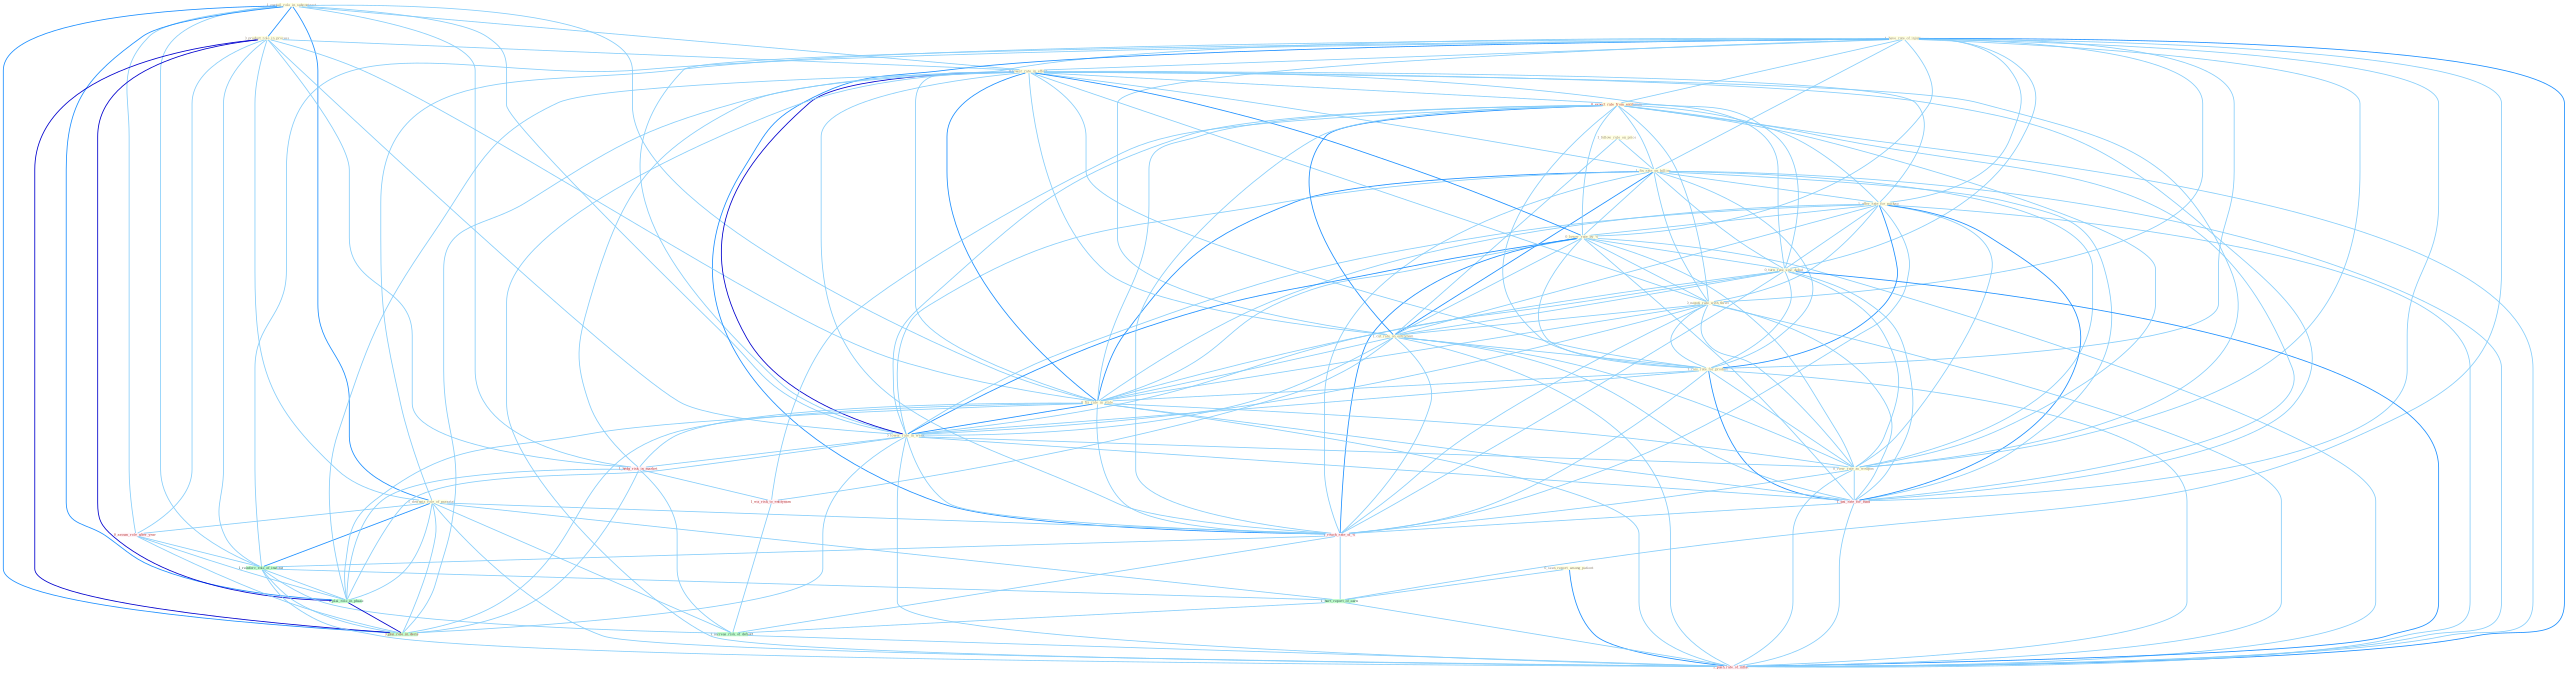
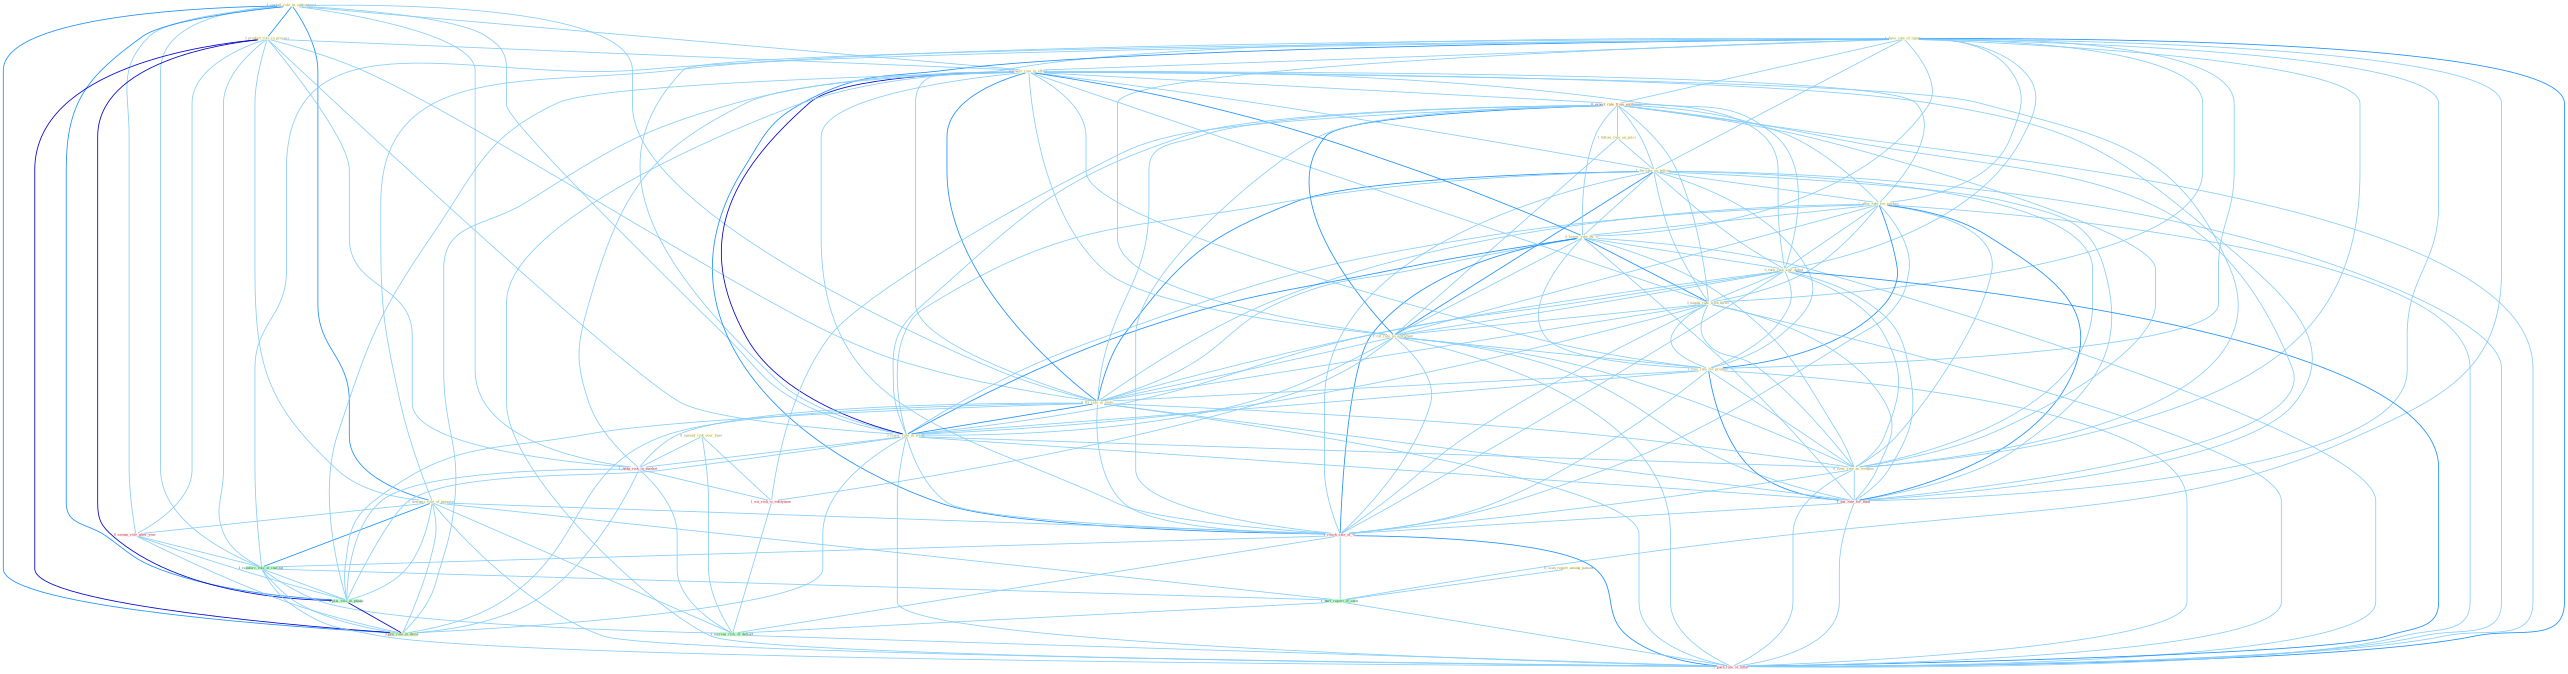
(1652, 273) -> (1652, 273)
(1505, 286) -> (1617, 121)
none -> (1747, 287)
none -> (702, 436)
(1599, 638) -> (1562, 555)
